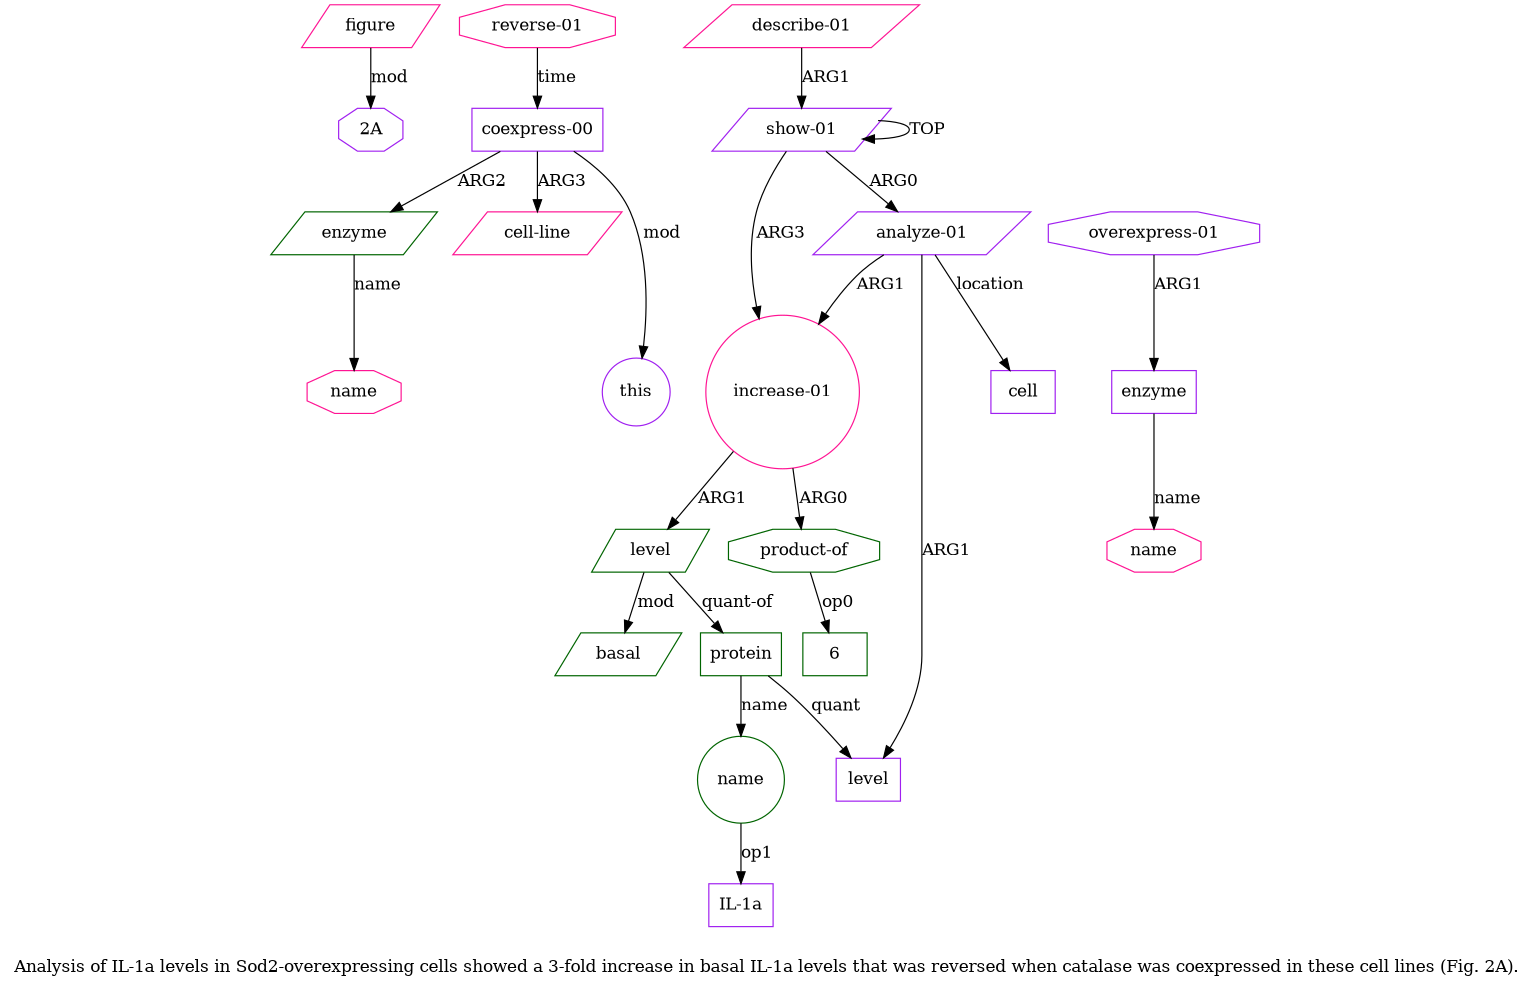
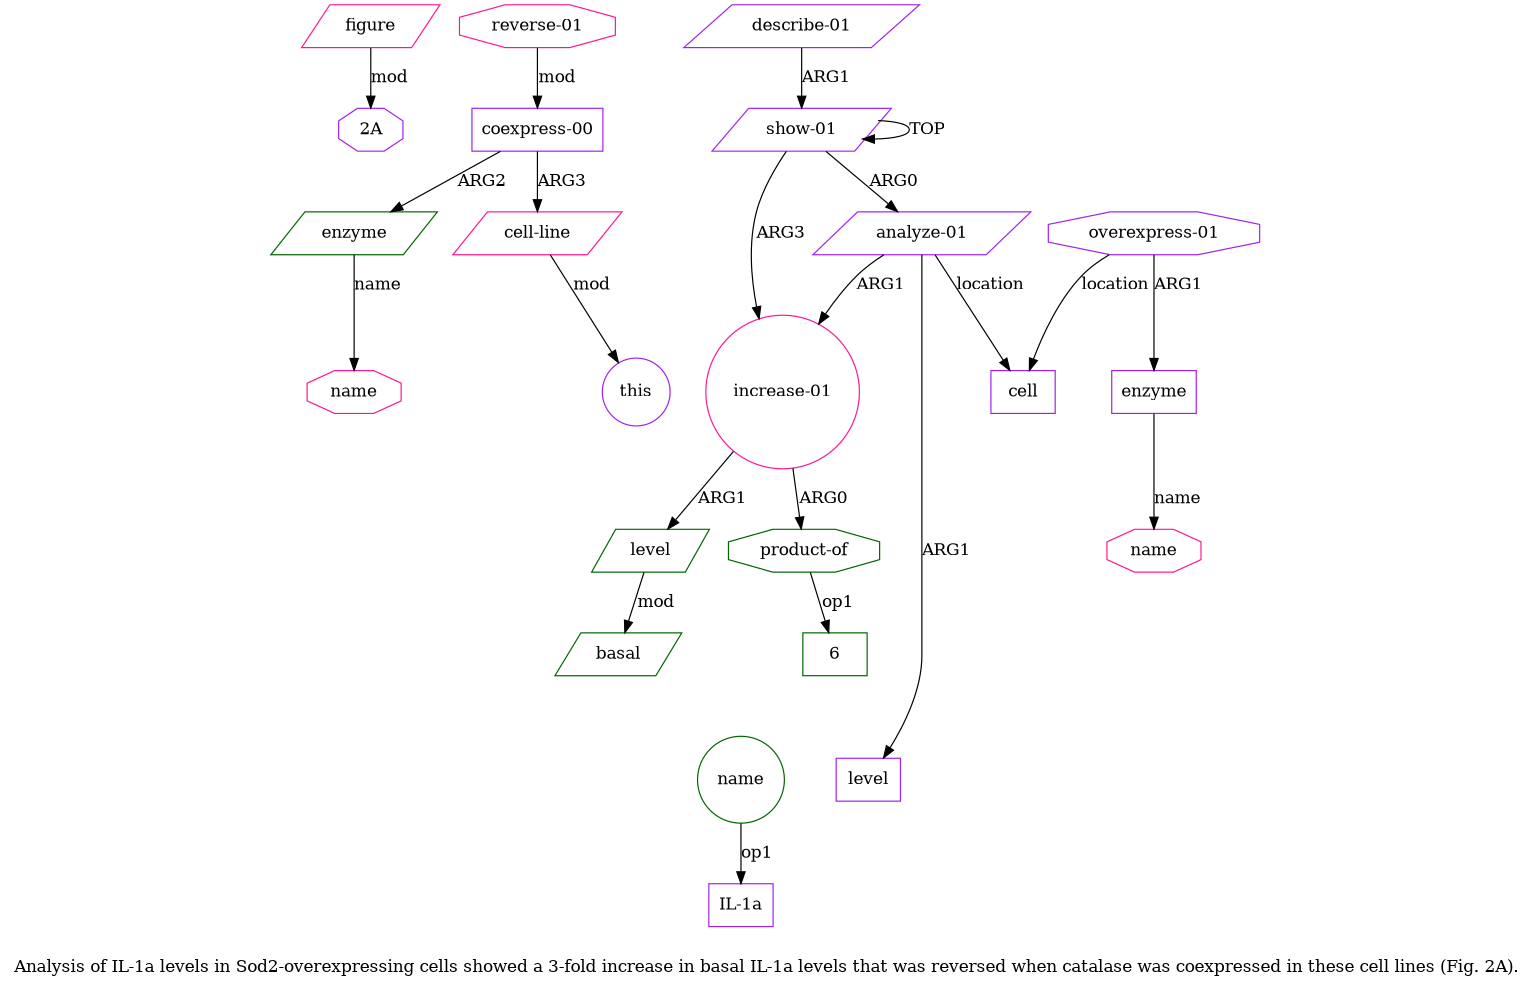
(802, 26) -> (802, 26)
(557, 78) -> (557, 78)
(638, 237) -> (581, 303)
none -> (1063, 300)
(838, 603) -> (838, 603)
(741, 654) -> none
